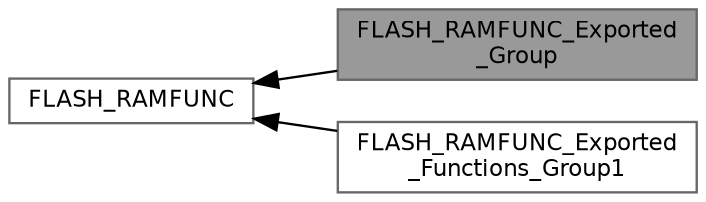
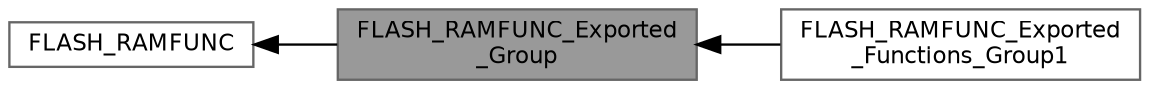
(307, 127) -> (751, 45)
